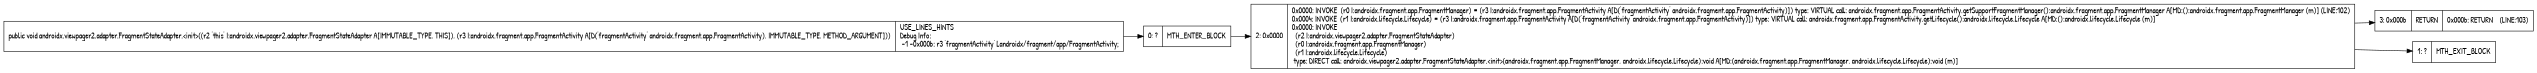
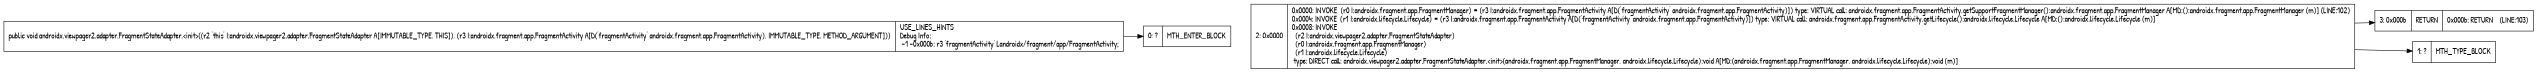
(1316, 28) -> (1316, 28)
(1238, 36) -> none
(2463, 52) -> (2463, 52)
